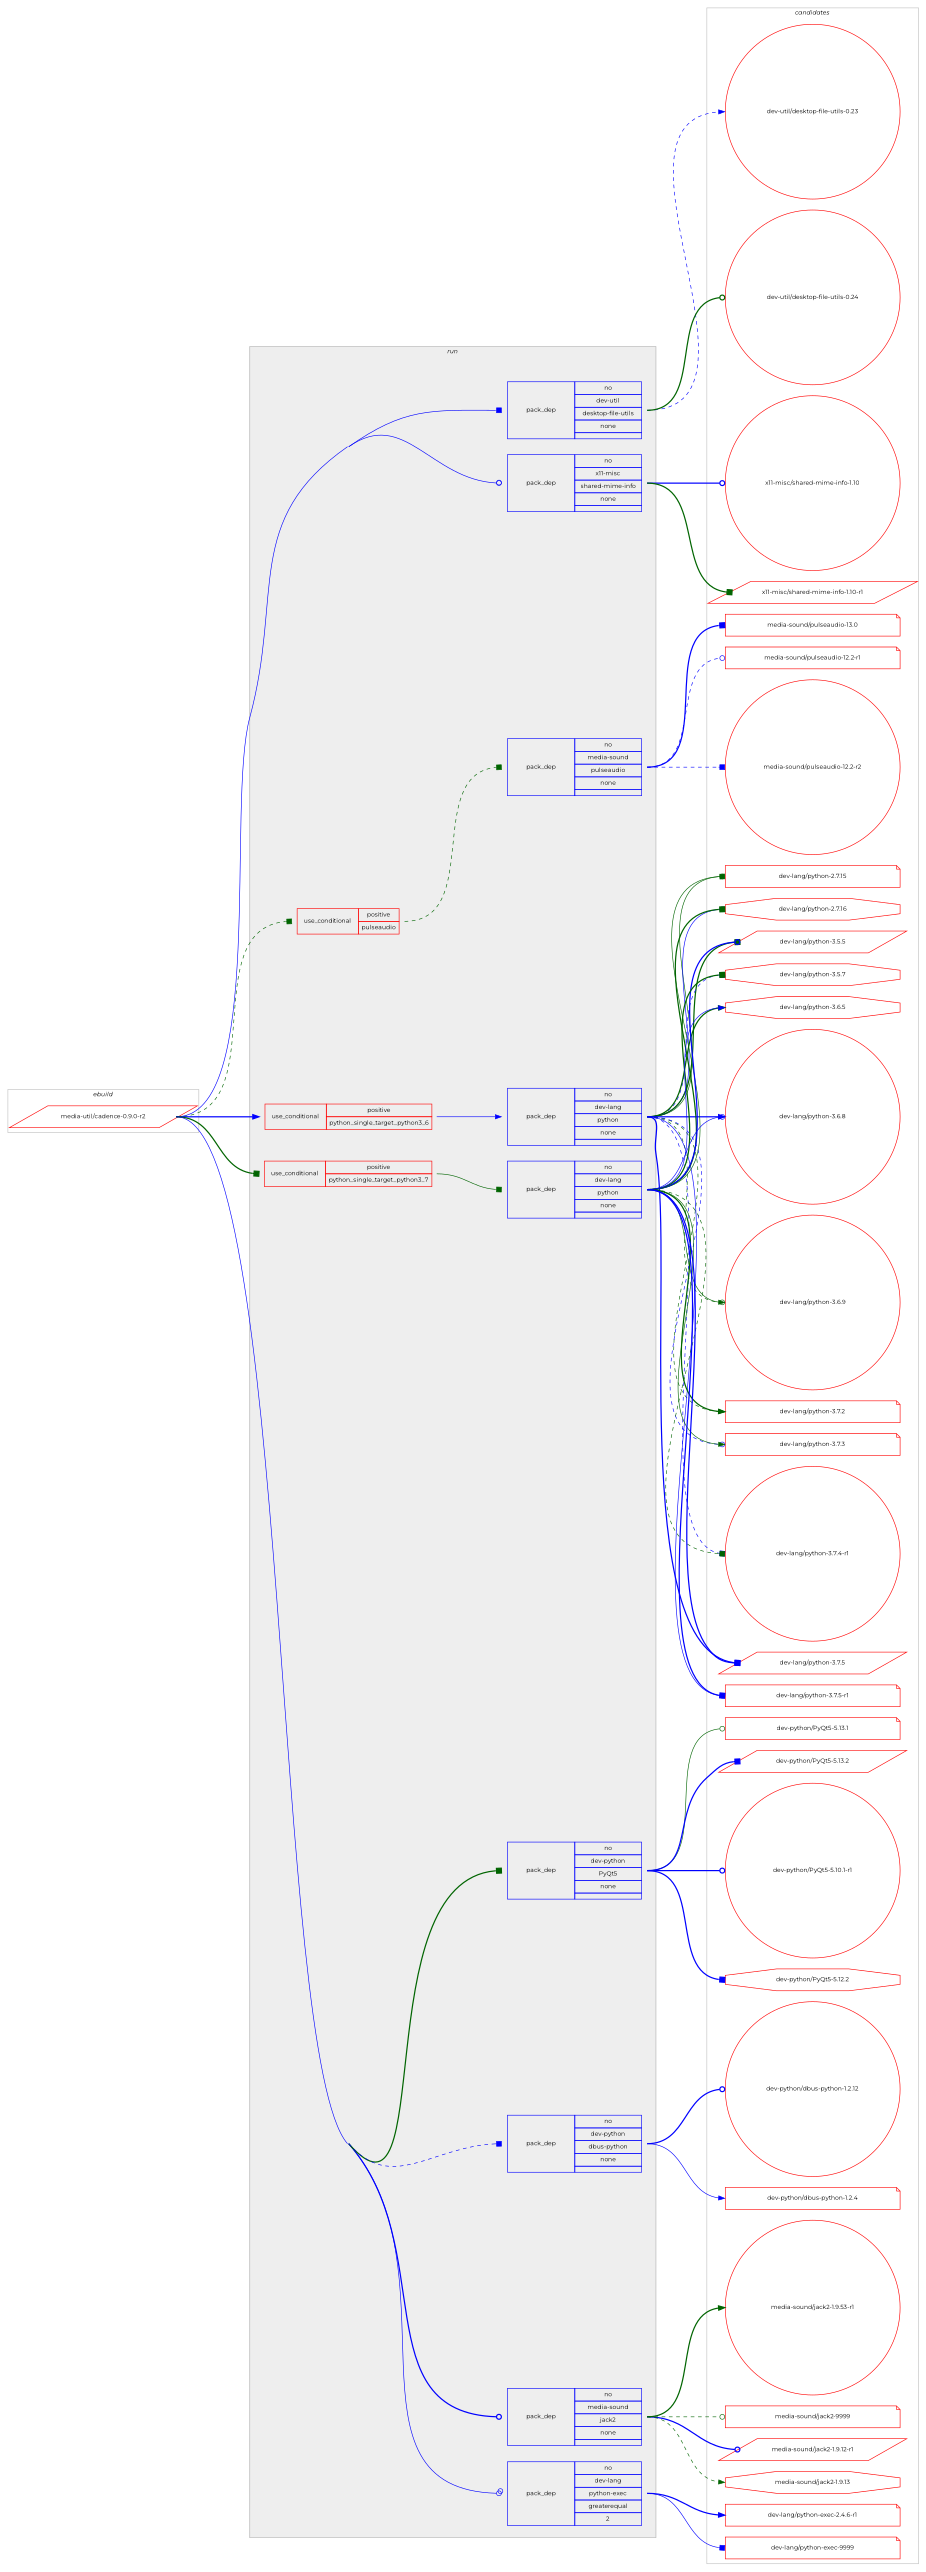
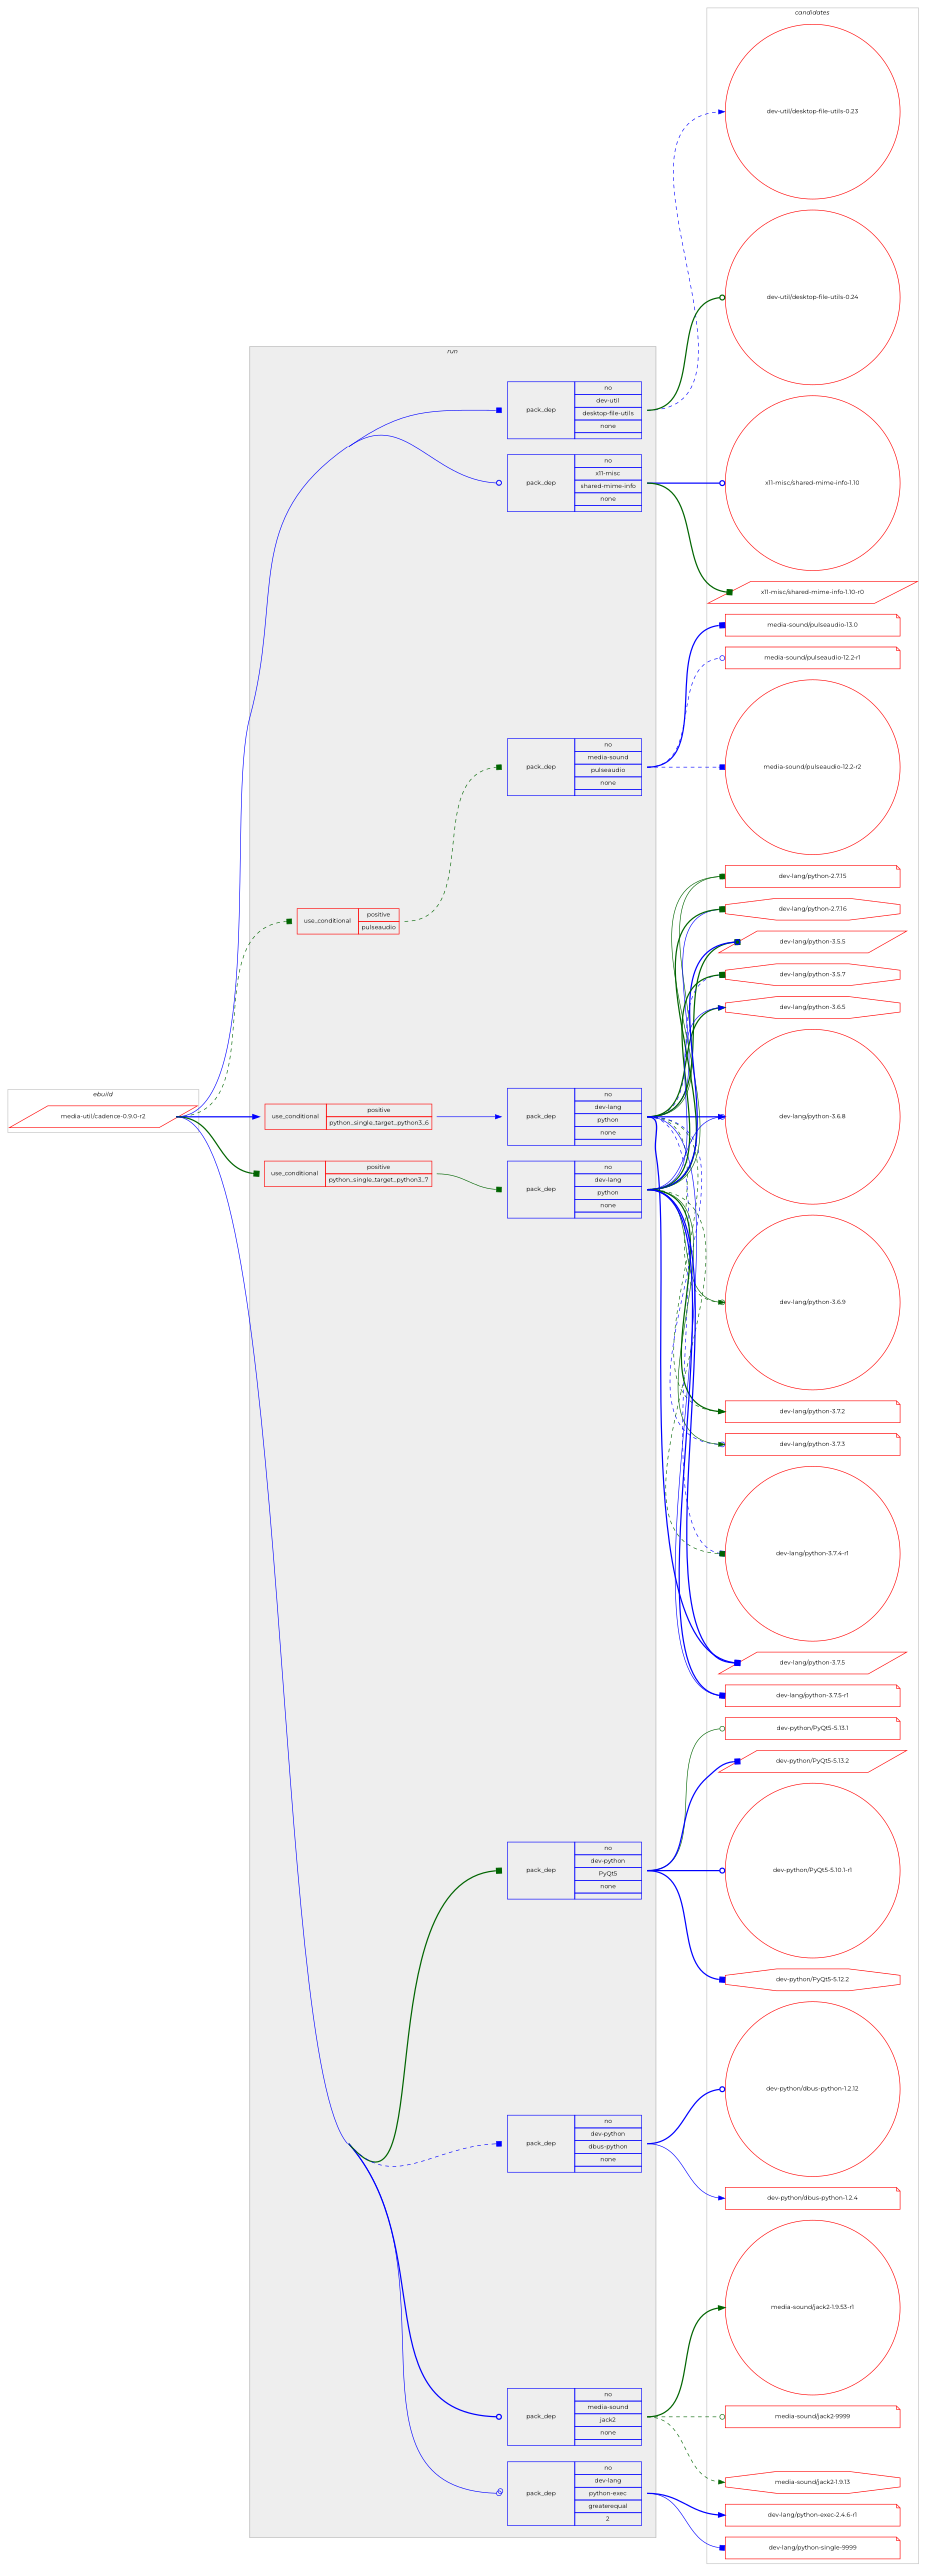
(813, 592) -> (813, 592)
(813, 2450) -> none
(813, 2548) -> (813, 2548)
